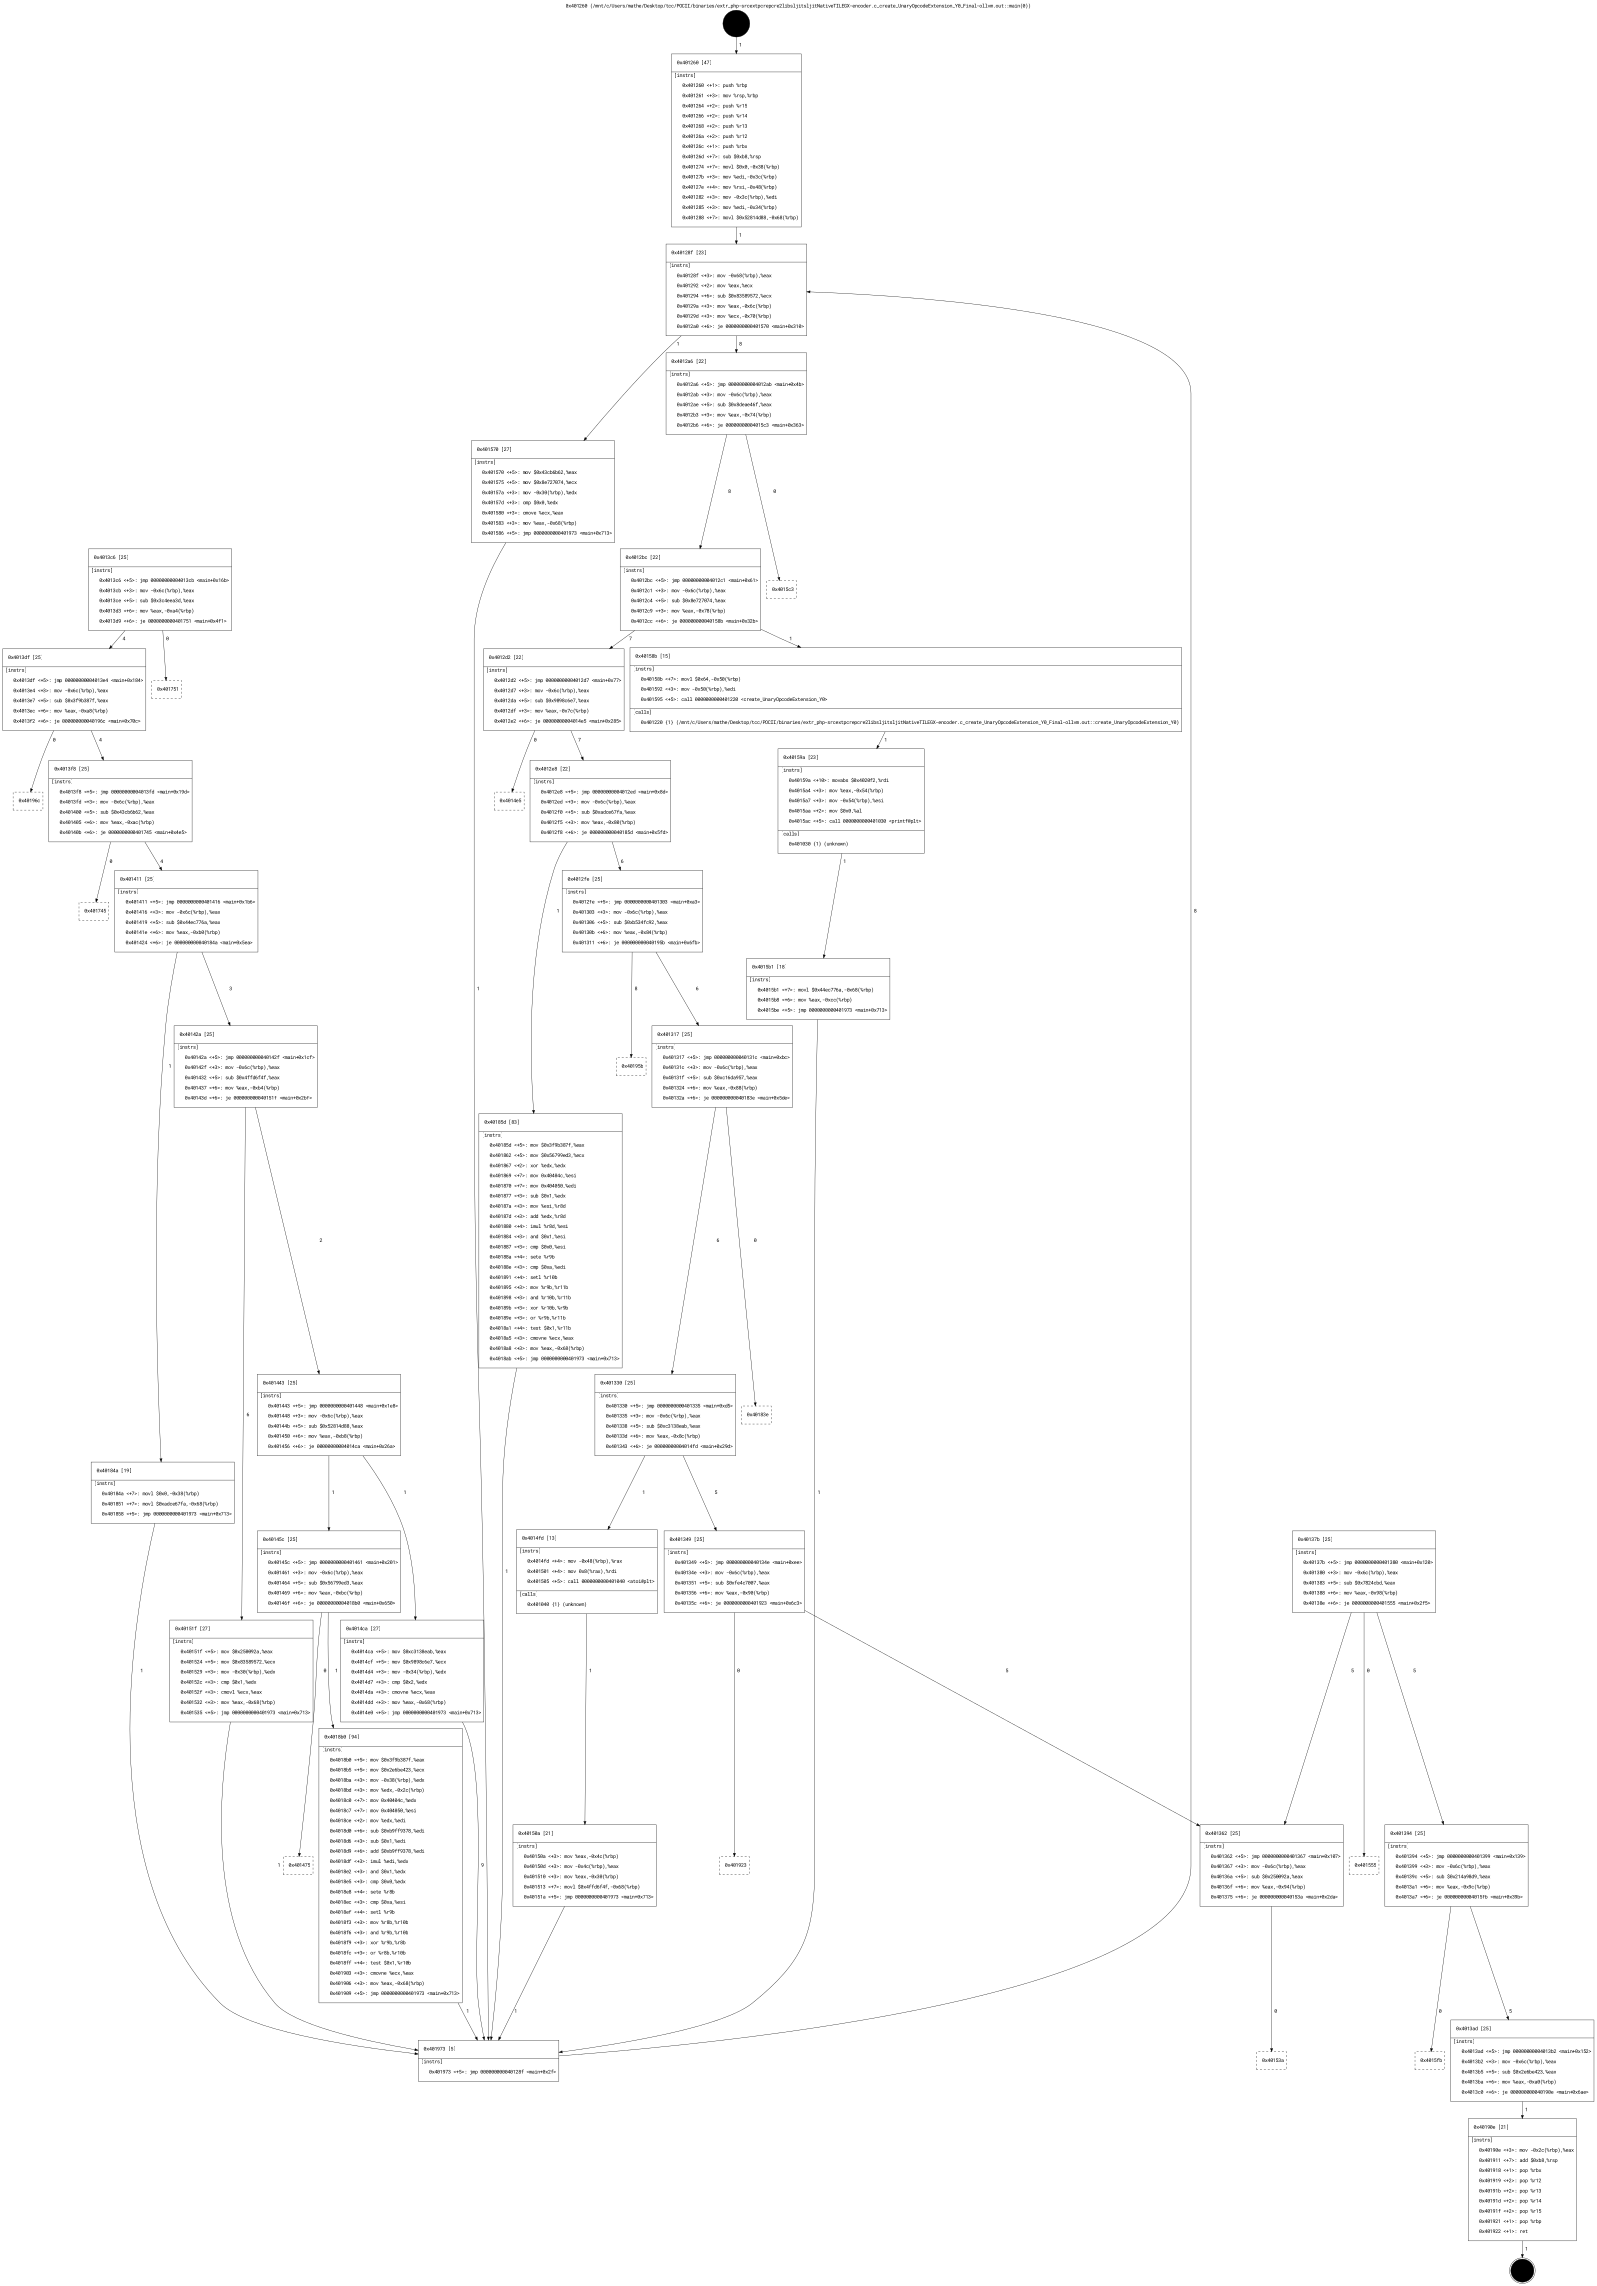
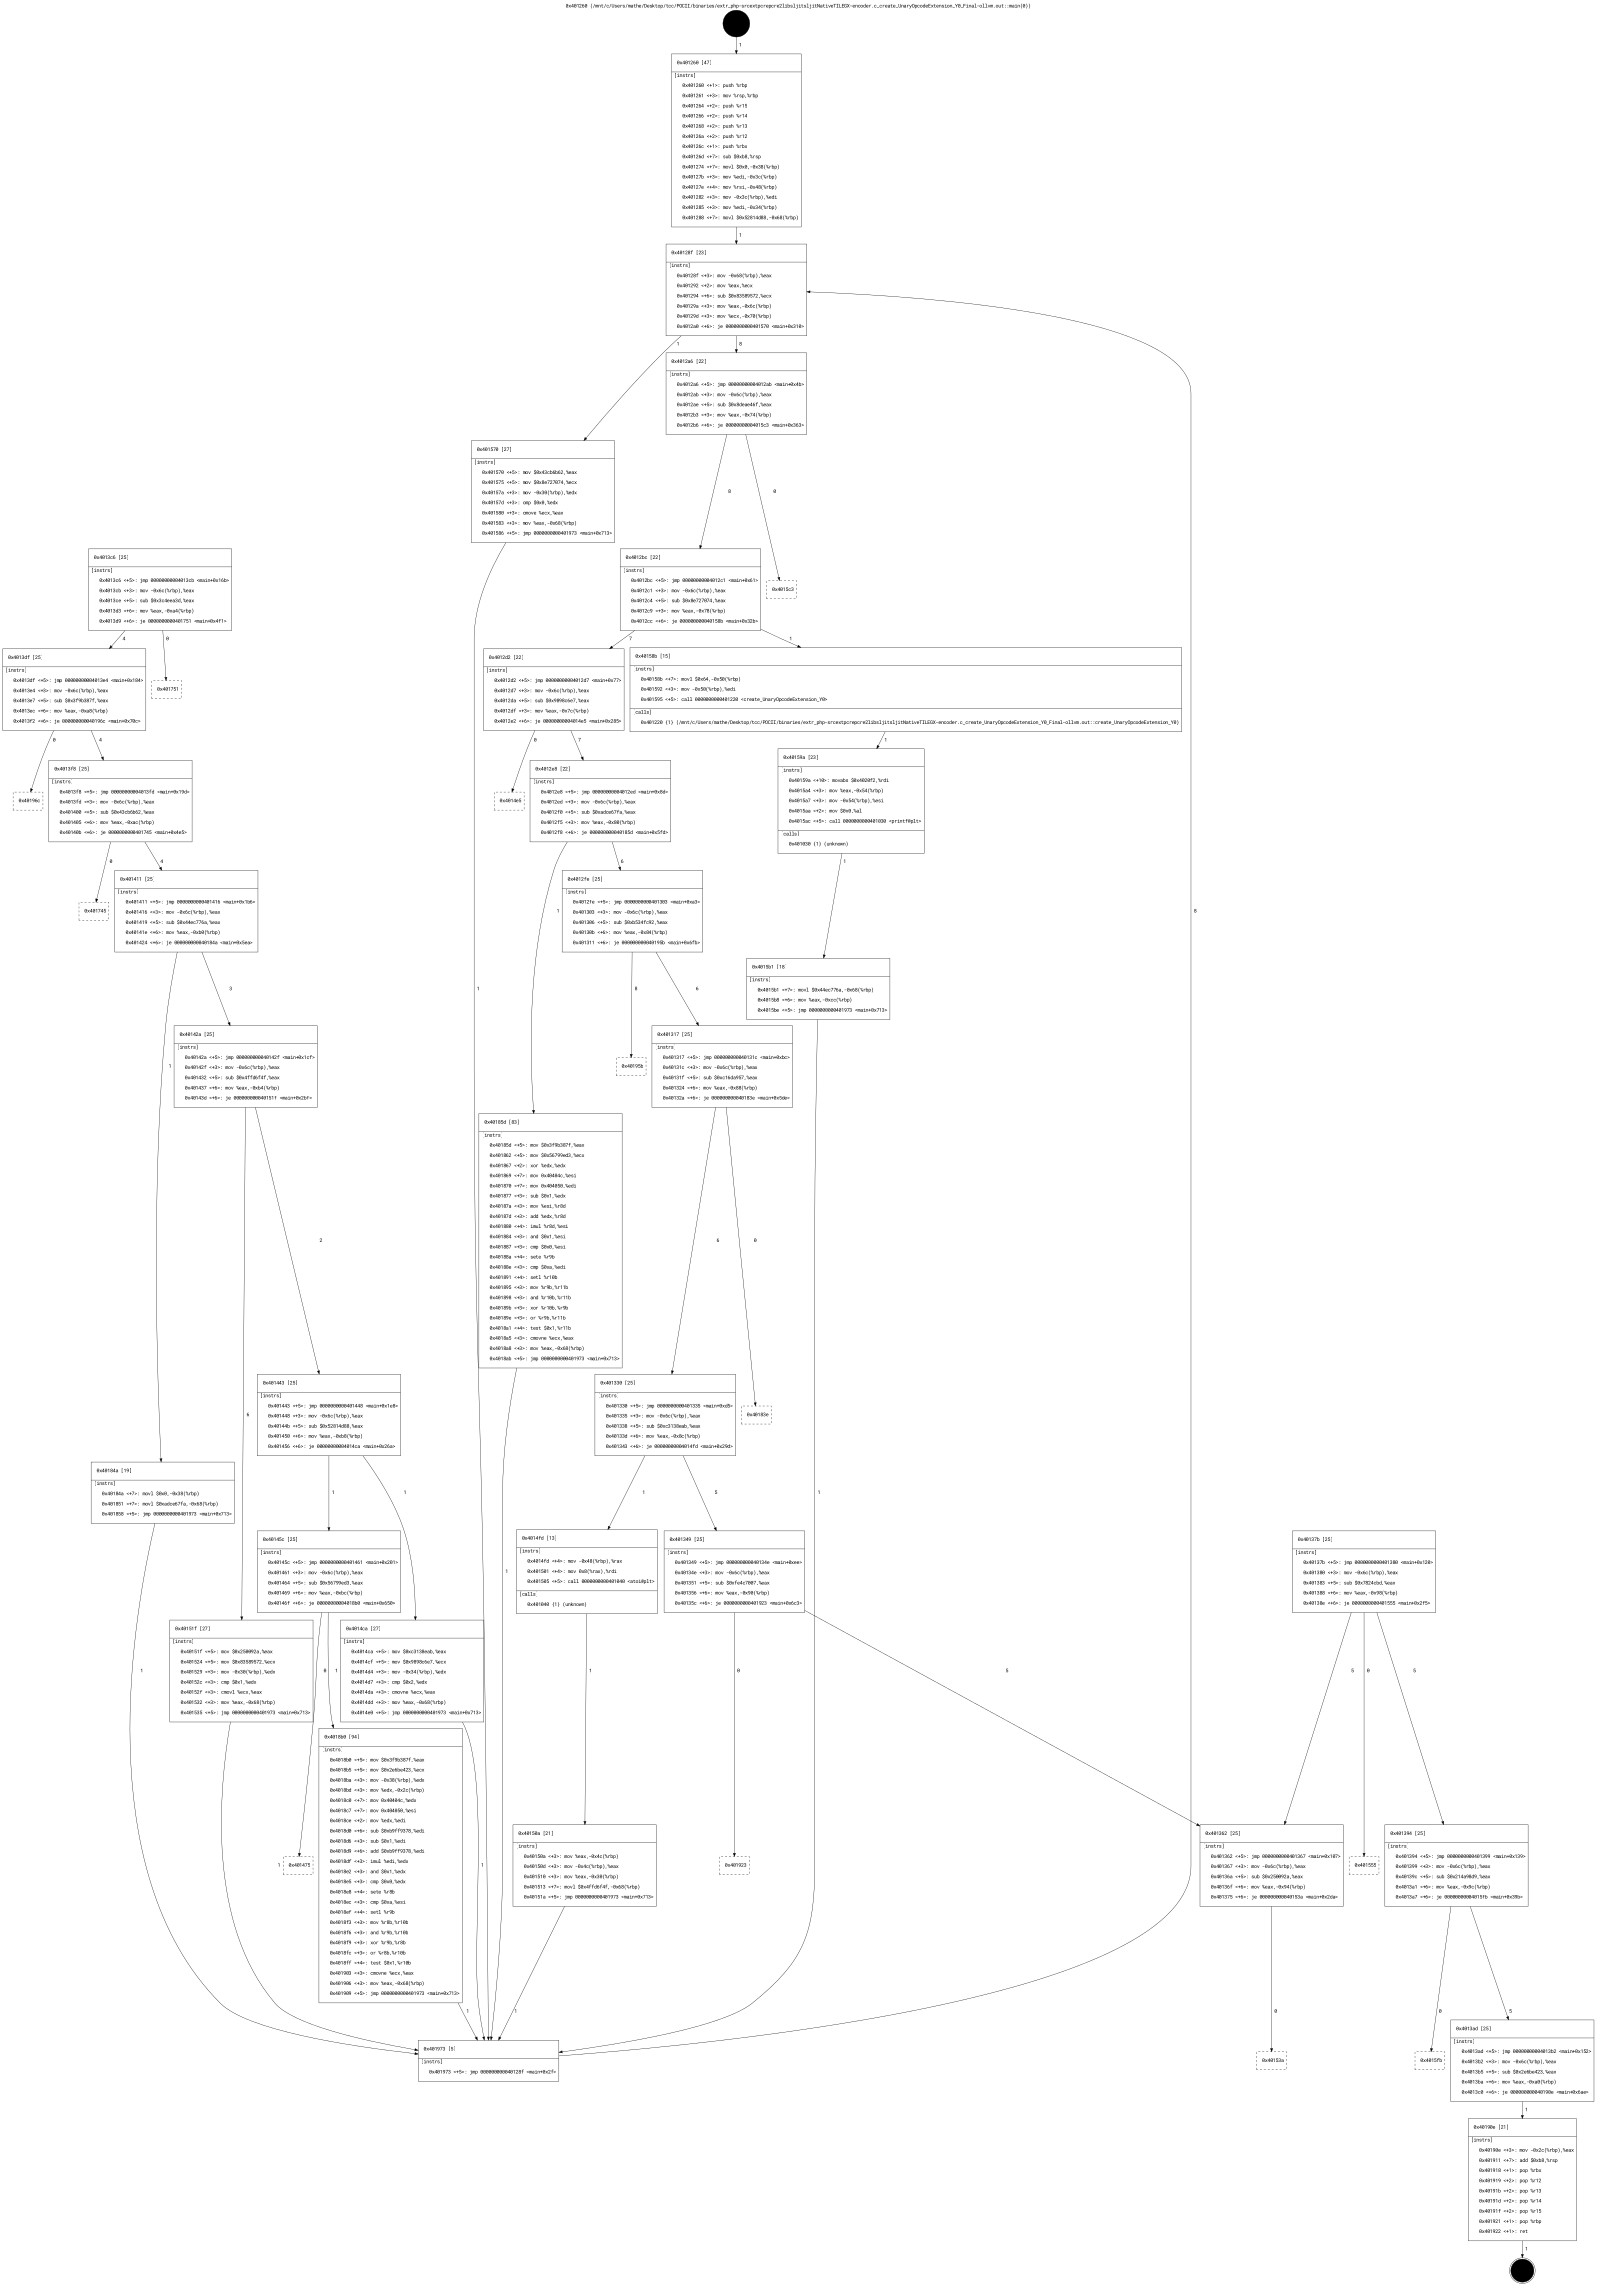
(481, 1866) -> (481, 1866)
